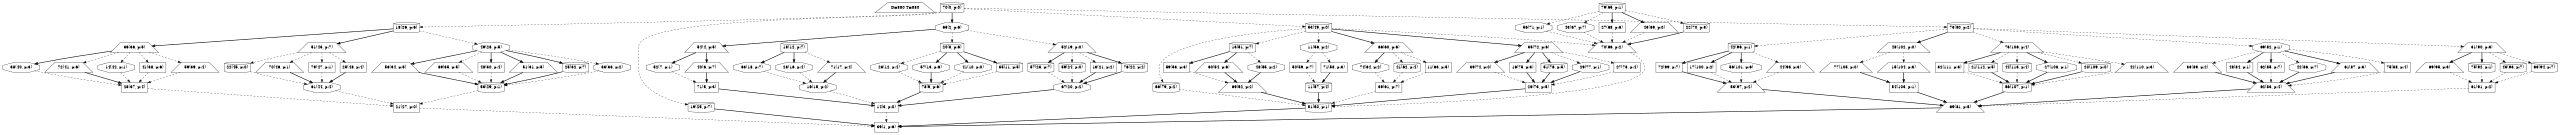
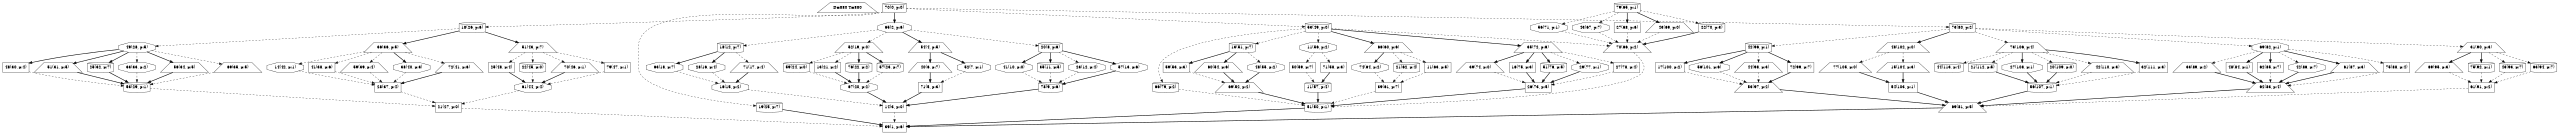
none -> (812, 38)
(2017, 76) -> none
